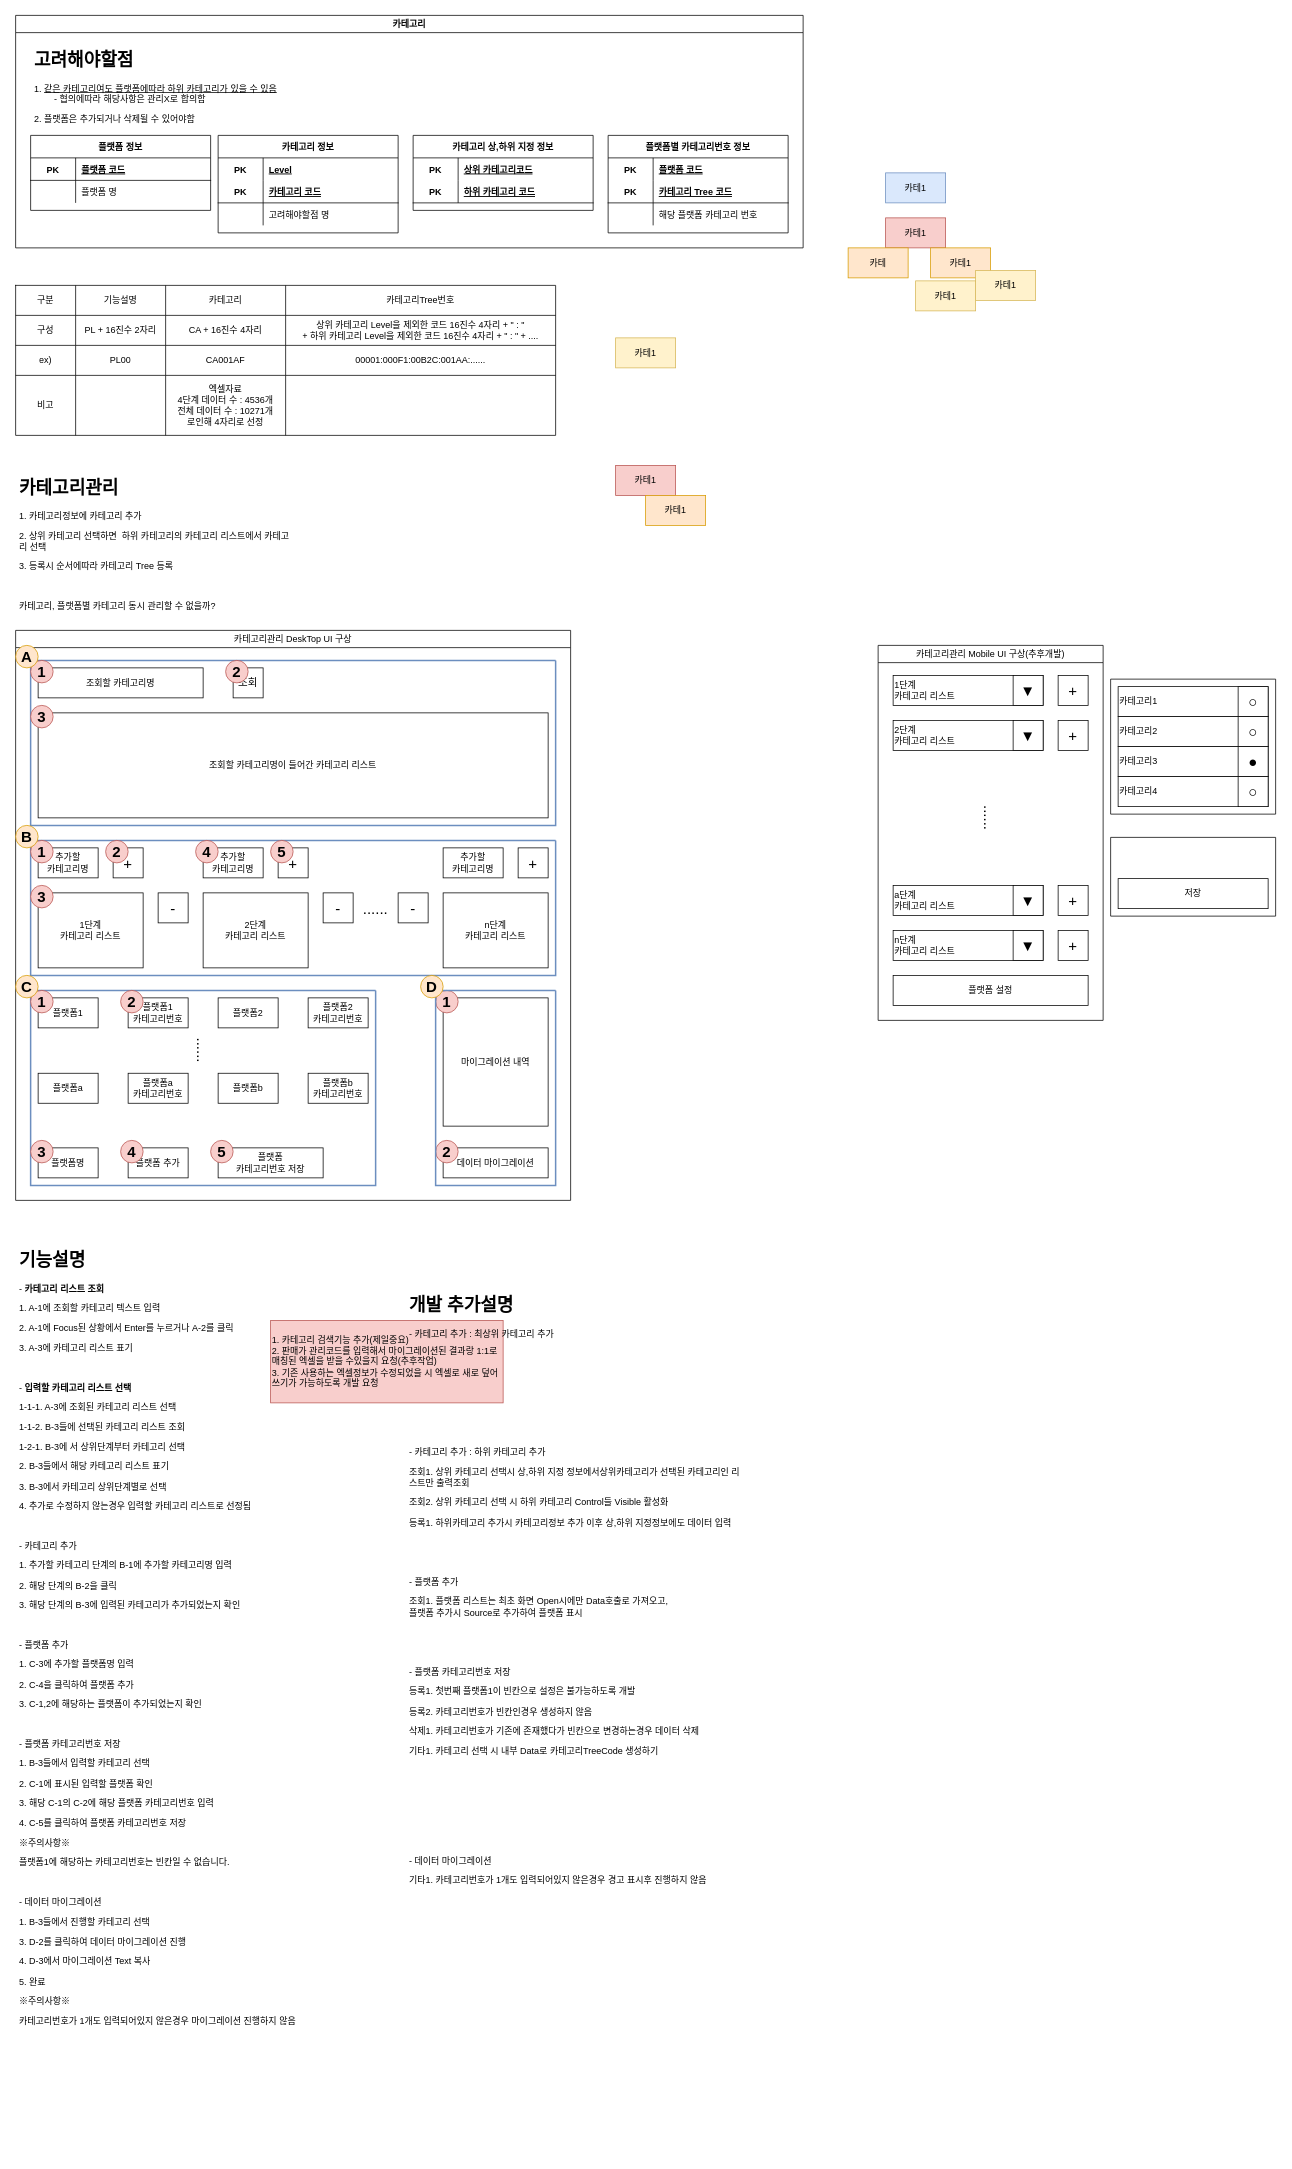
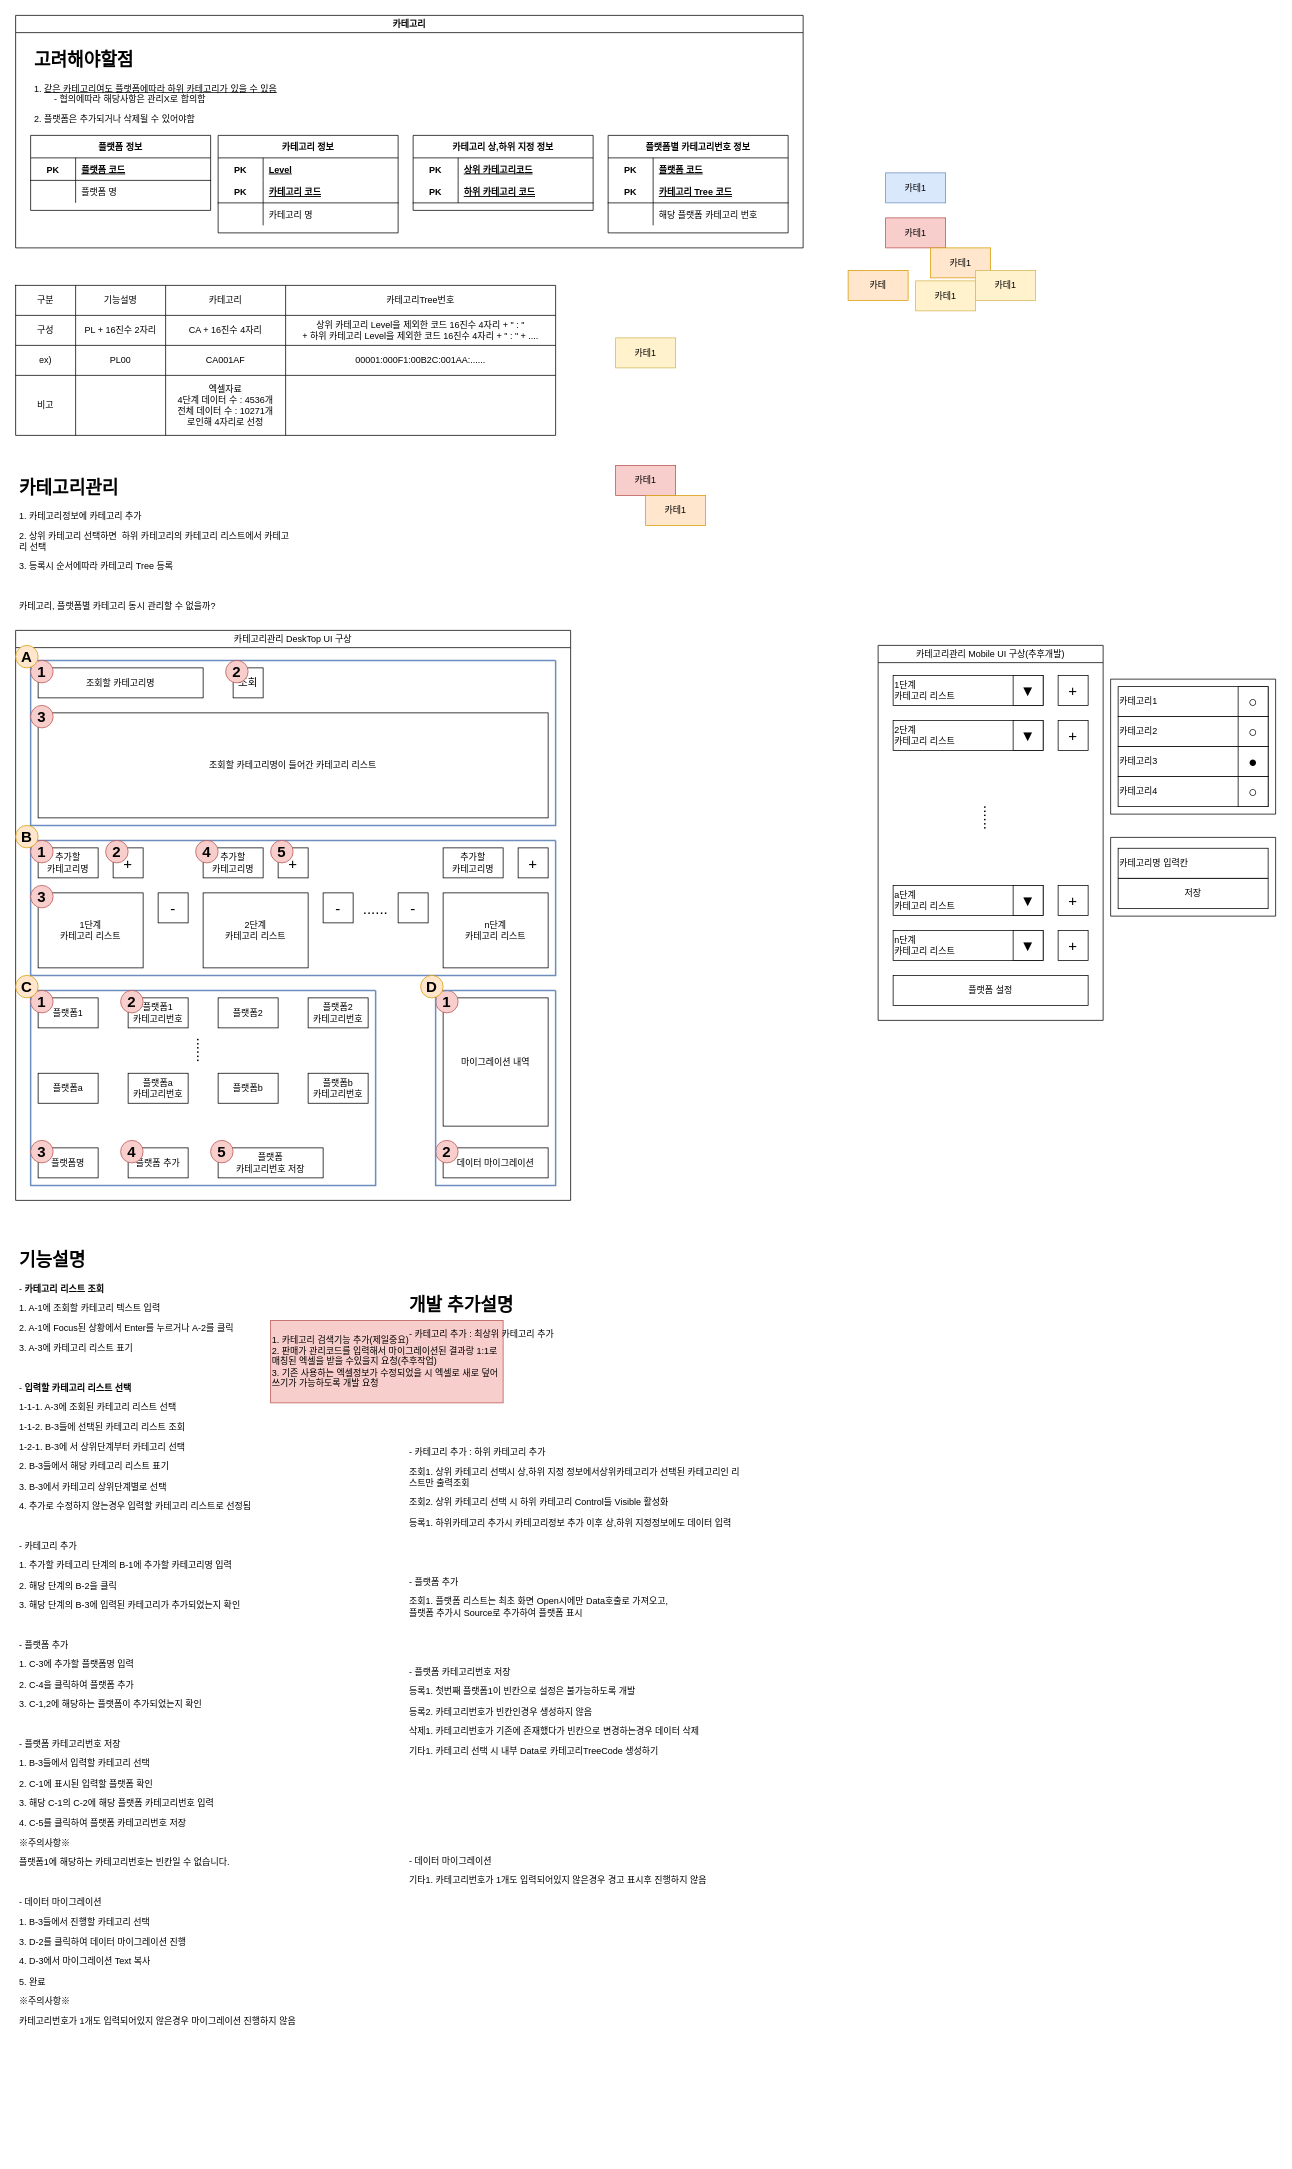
(301, 215) -> (292, 215)
(878, 263) -> (878, 285)
none -> (1193, 863)
